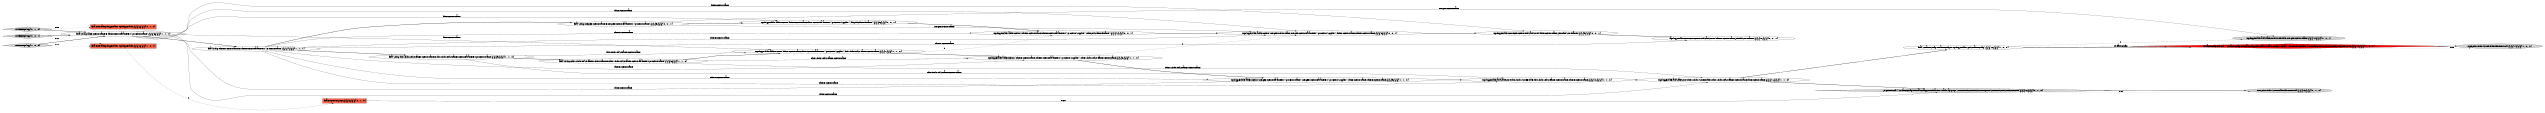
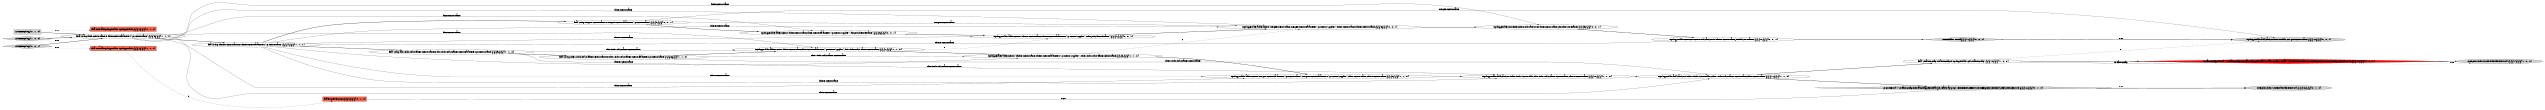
(27, 29) -> (27, 32)
none -> (1963, 40)
